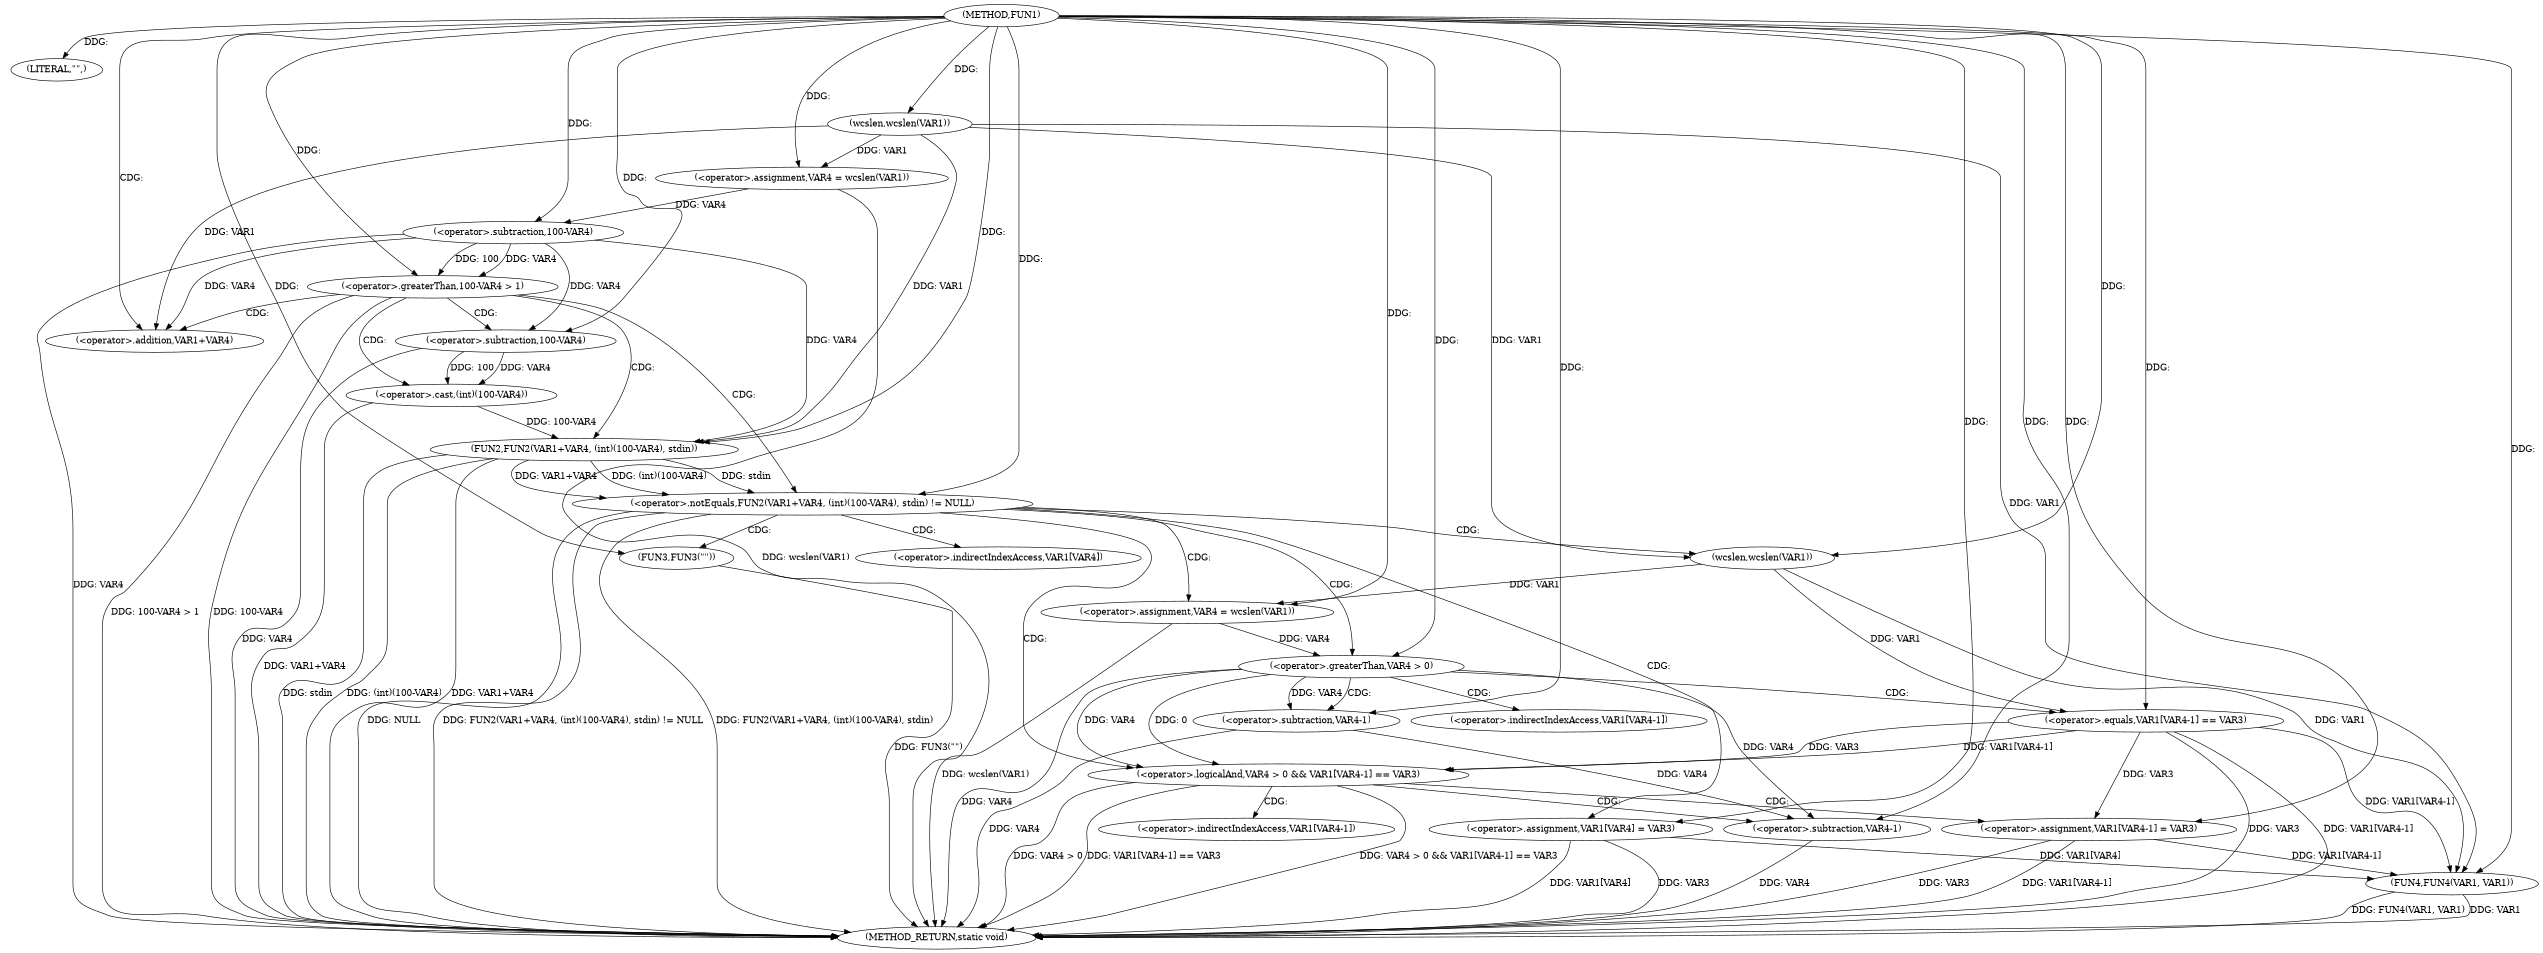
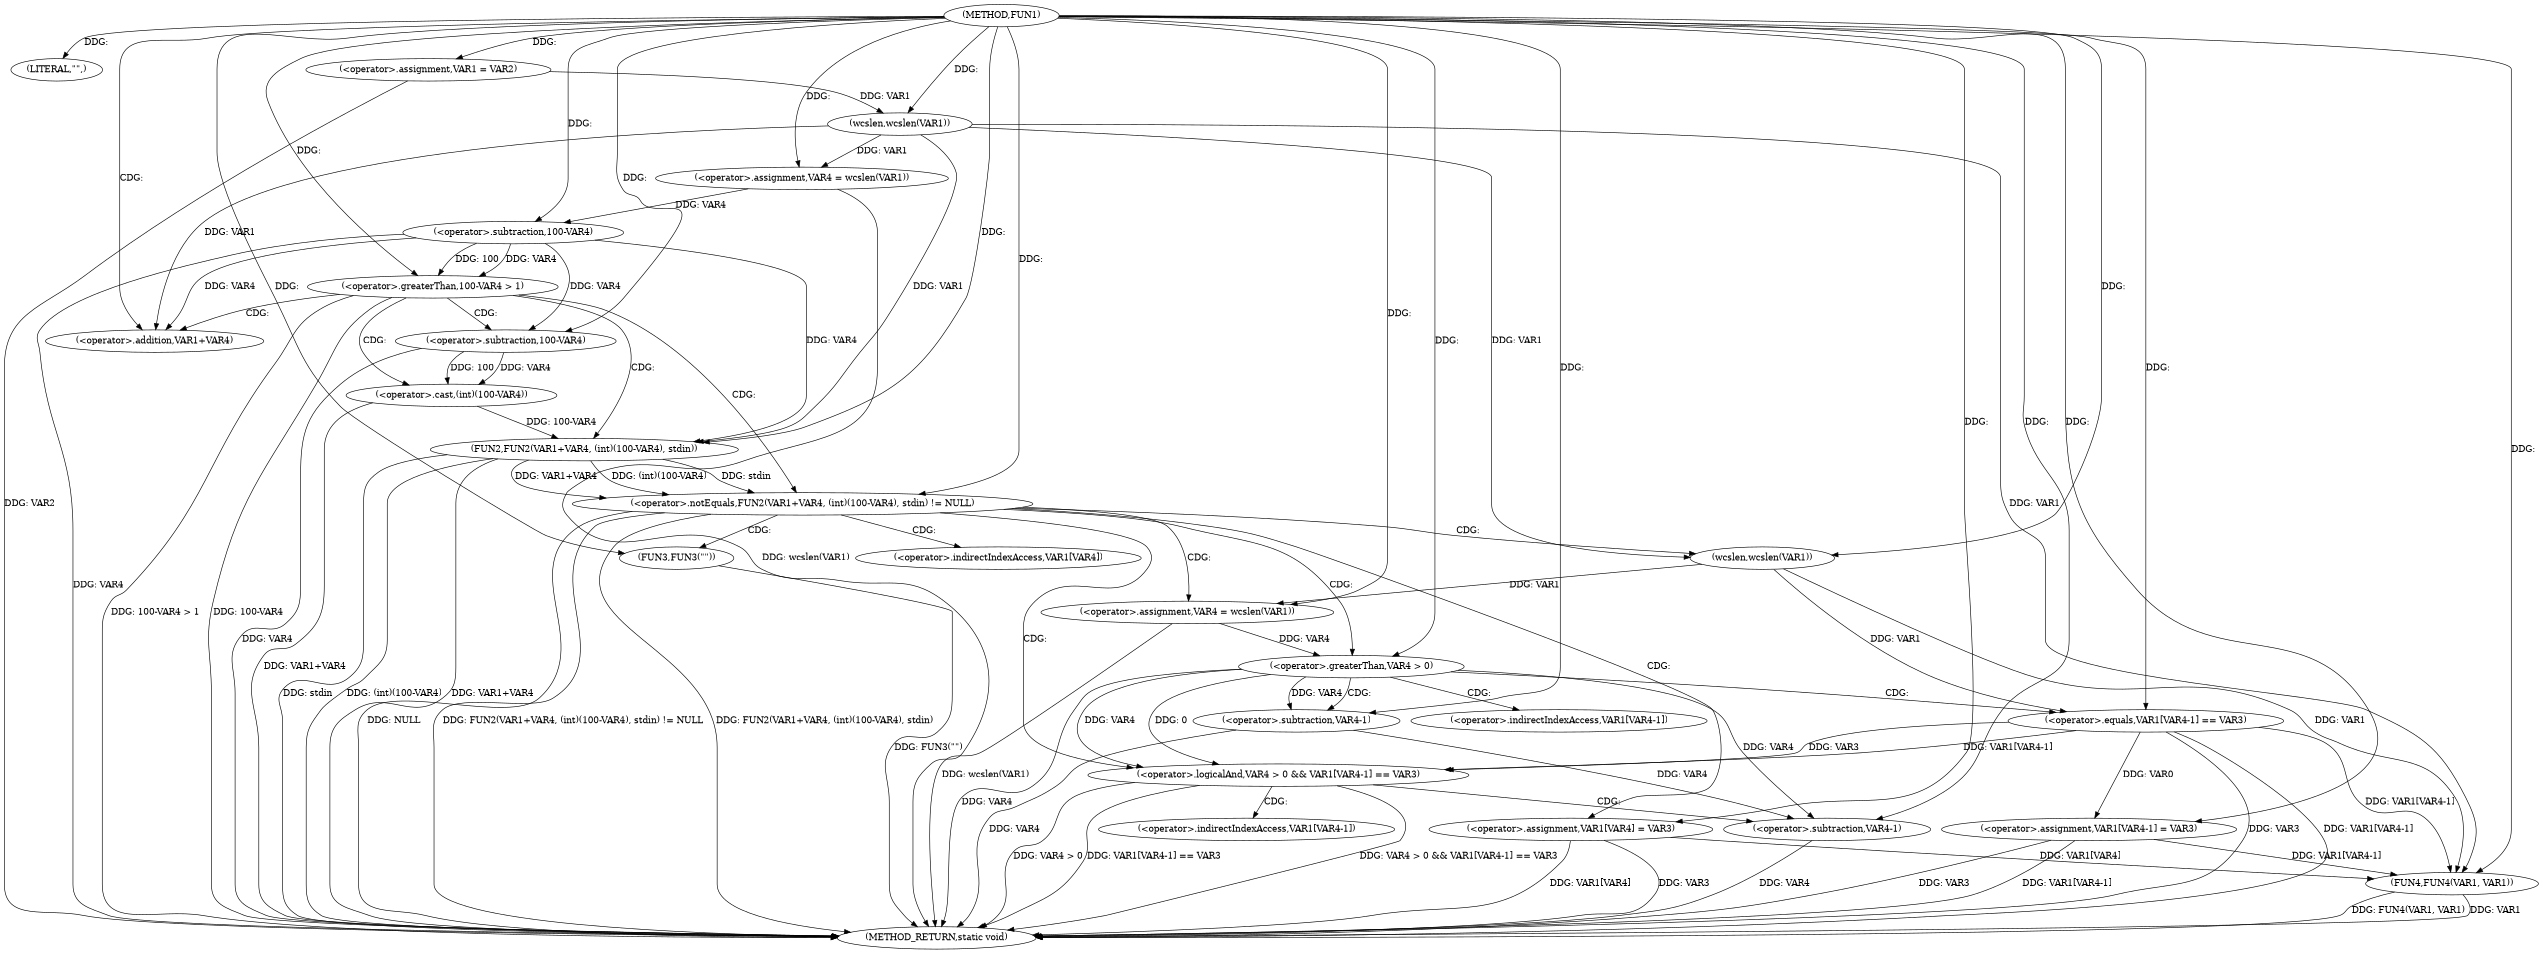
none -> (428, 70)
(2148, 775) -> (2148, 775)
(1691, 802) -> none
